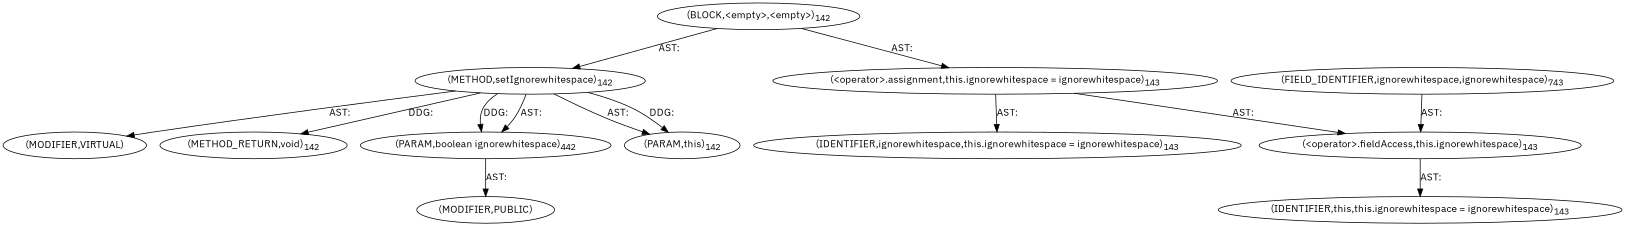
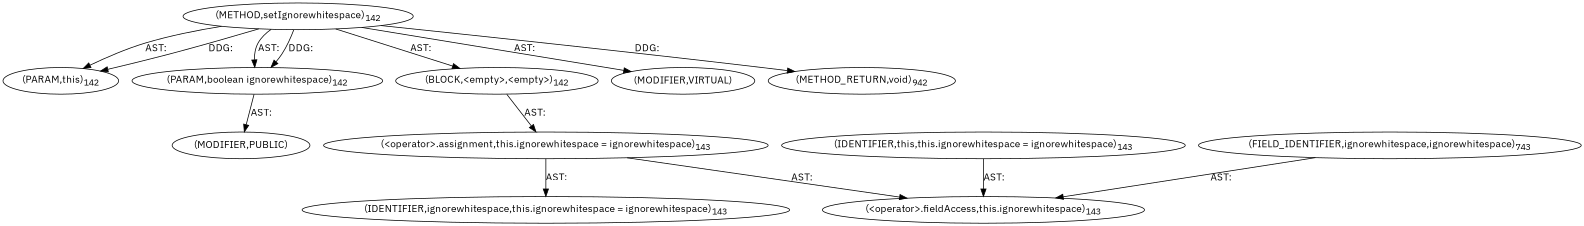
(648, 47) -> (394, 48)
(312, 144) -> (920, 80)
(568, 144) -> (340, 80)
(1420, 174) -> (983, 174)
